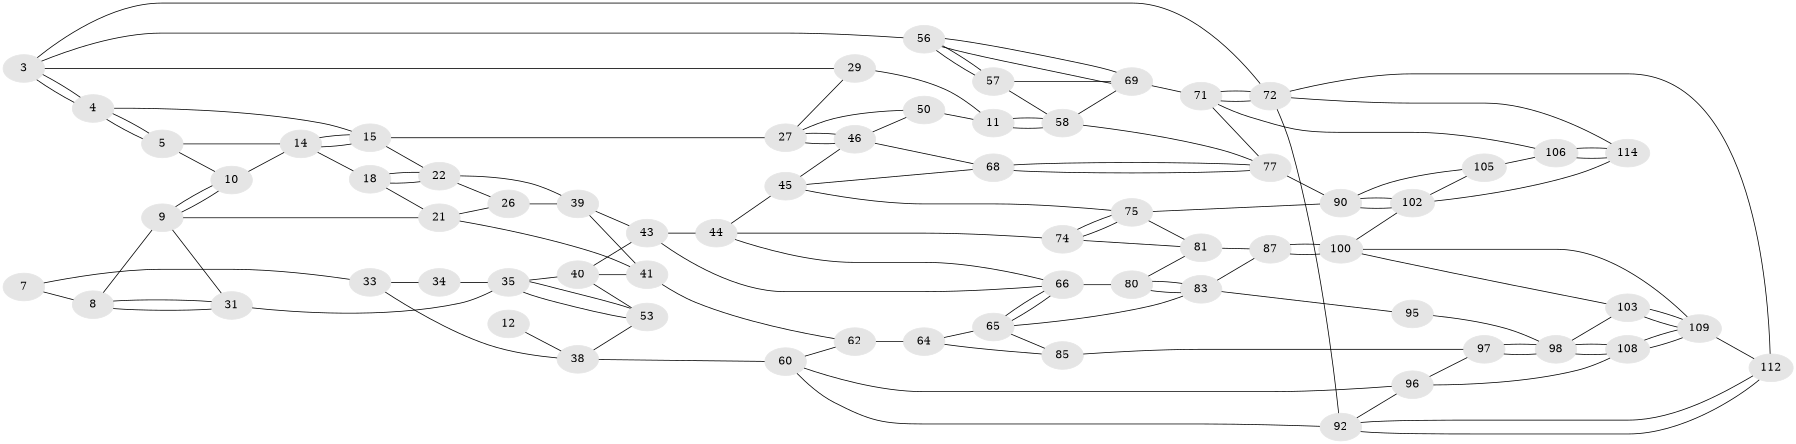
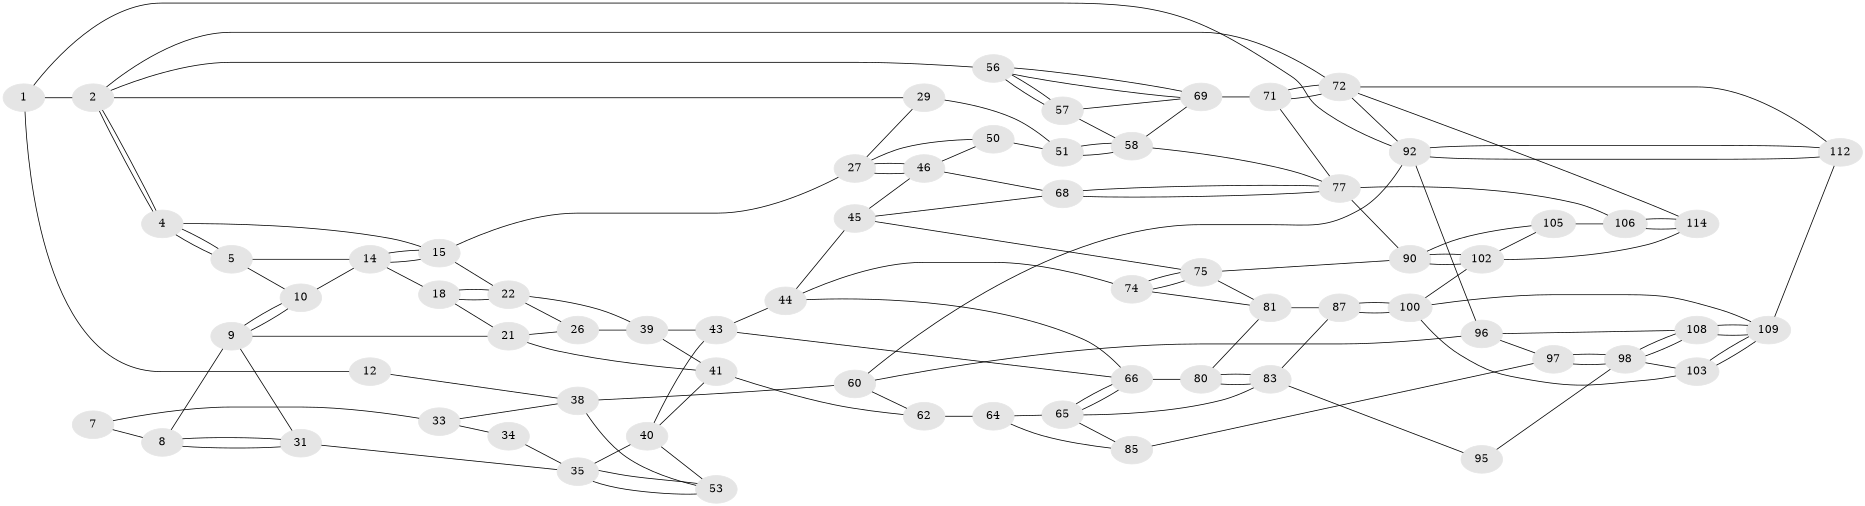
(24, 68) -> (93, 98)
none -> (24, 98)
(993, 123) -> (1063, 152)
(1375, 132) -> (1486, 190)
